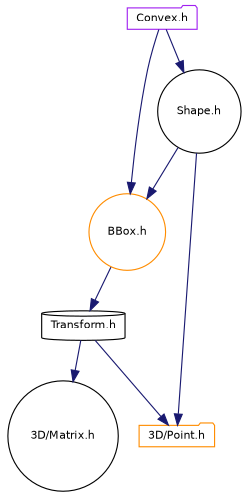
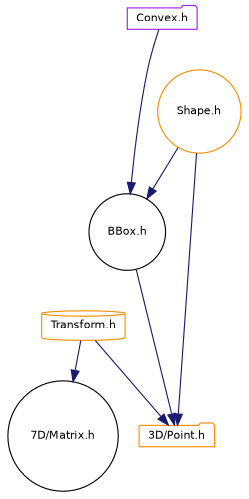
(173, 46) -> none
(199, 112) -> (199, 112)
(127, 232) -> (127, 232)
(103, 284) -> (154, 342)
(83, 326) -> (83, 326)
(63, 436) -> (63, 436)
